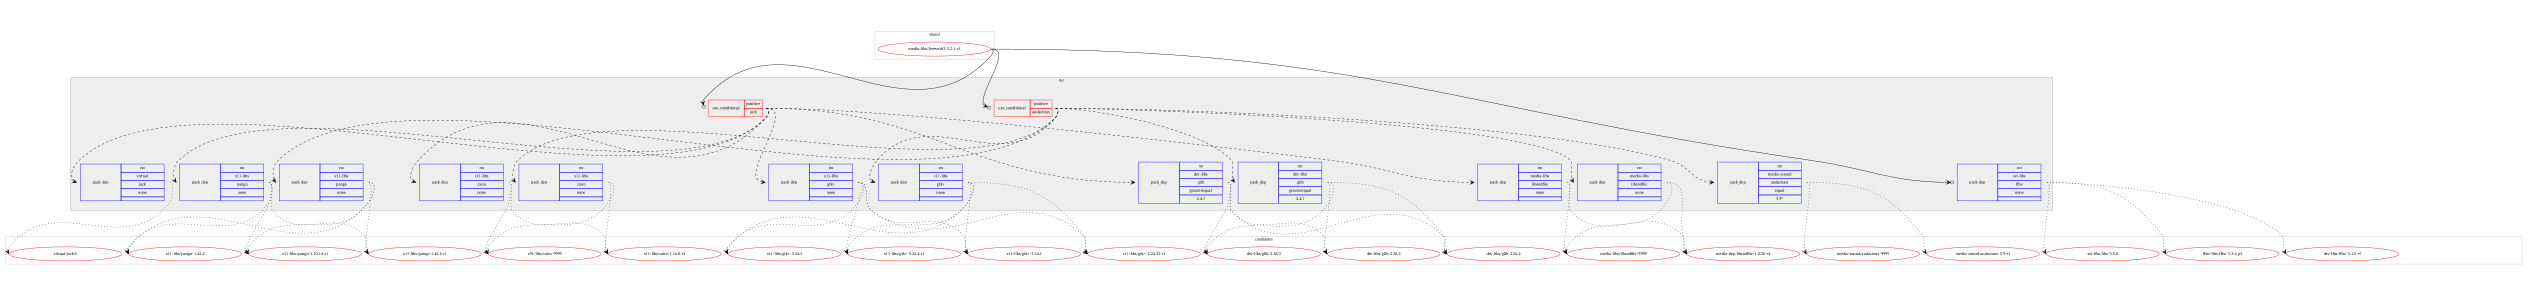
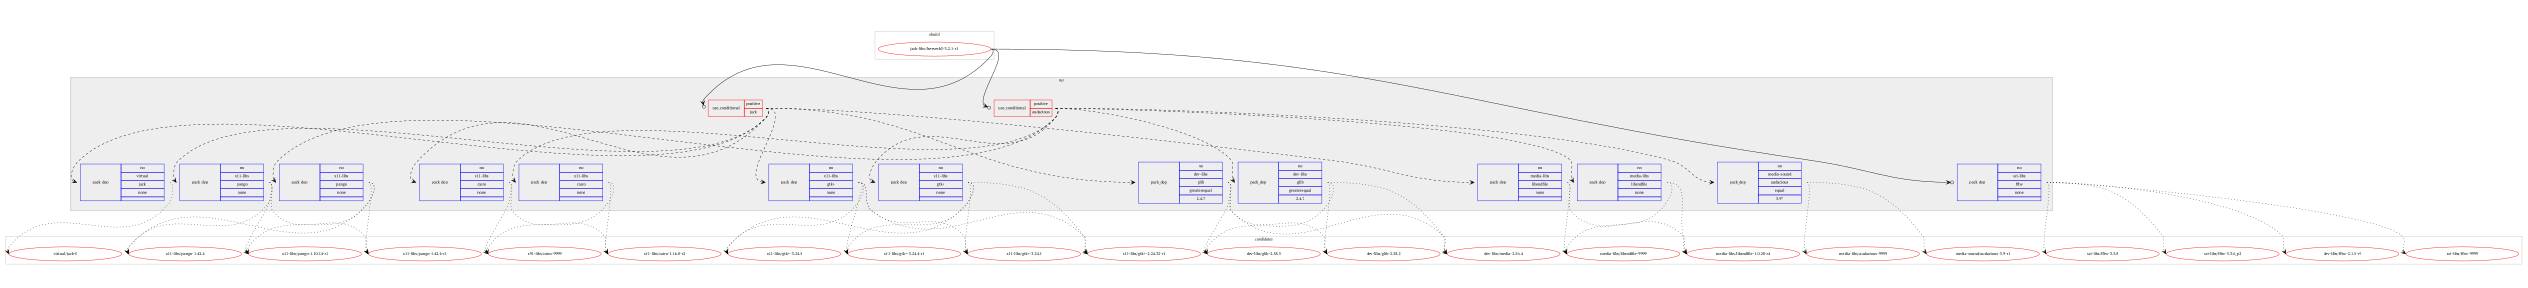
(935, 49) -> (935, 49)
(1504, 254) -> (1504, 254)
(1743, 254) -> (1743, 254)
(1863, 254) -> (1863, 254)
(2103, 254) -> (2103, 254)
(2223, 254) -> (2223, 254)
none -> (2462, 254)
